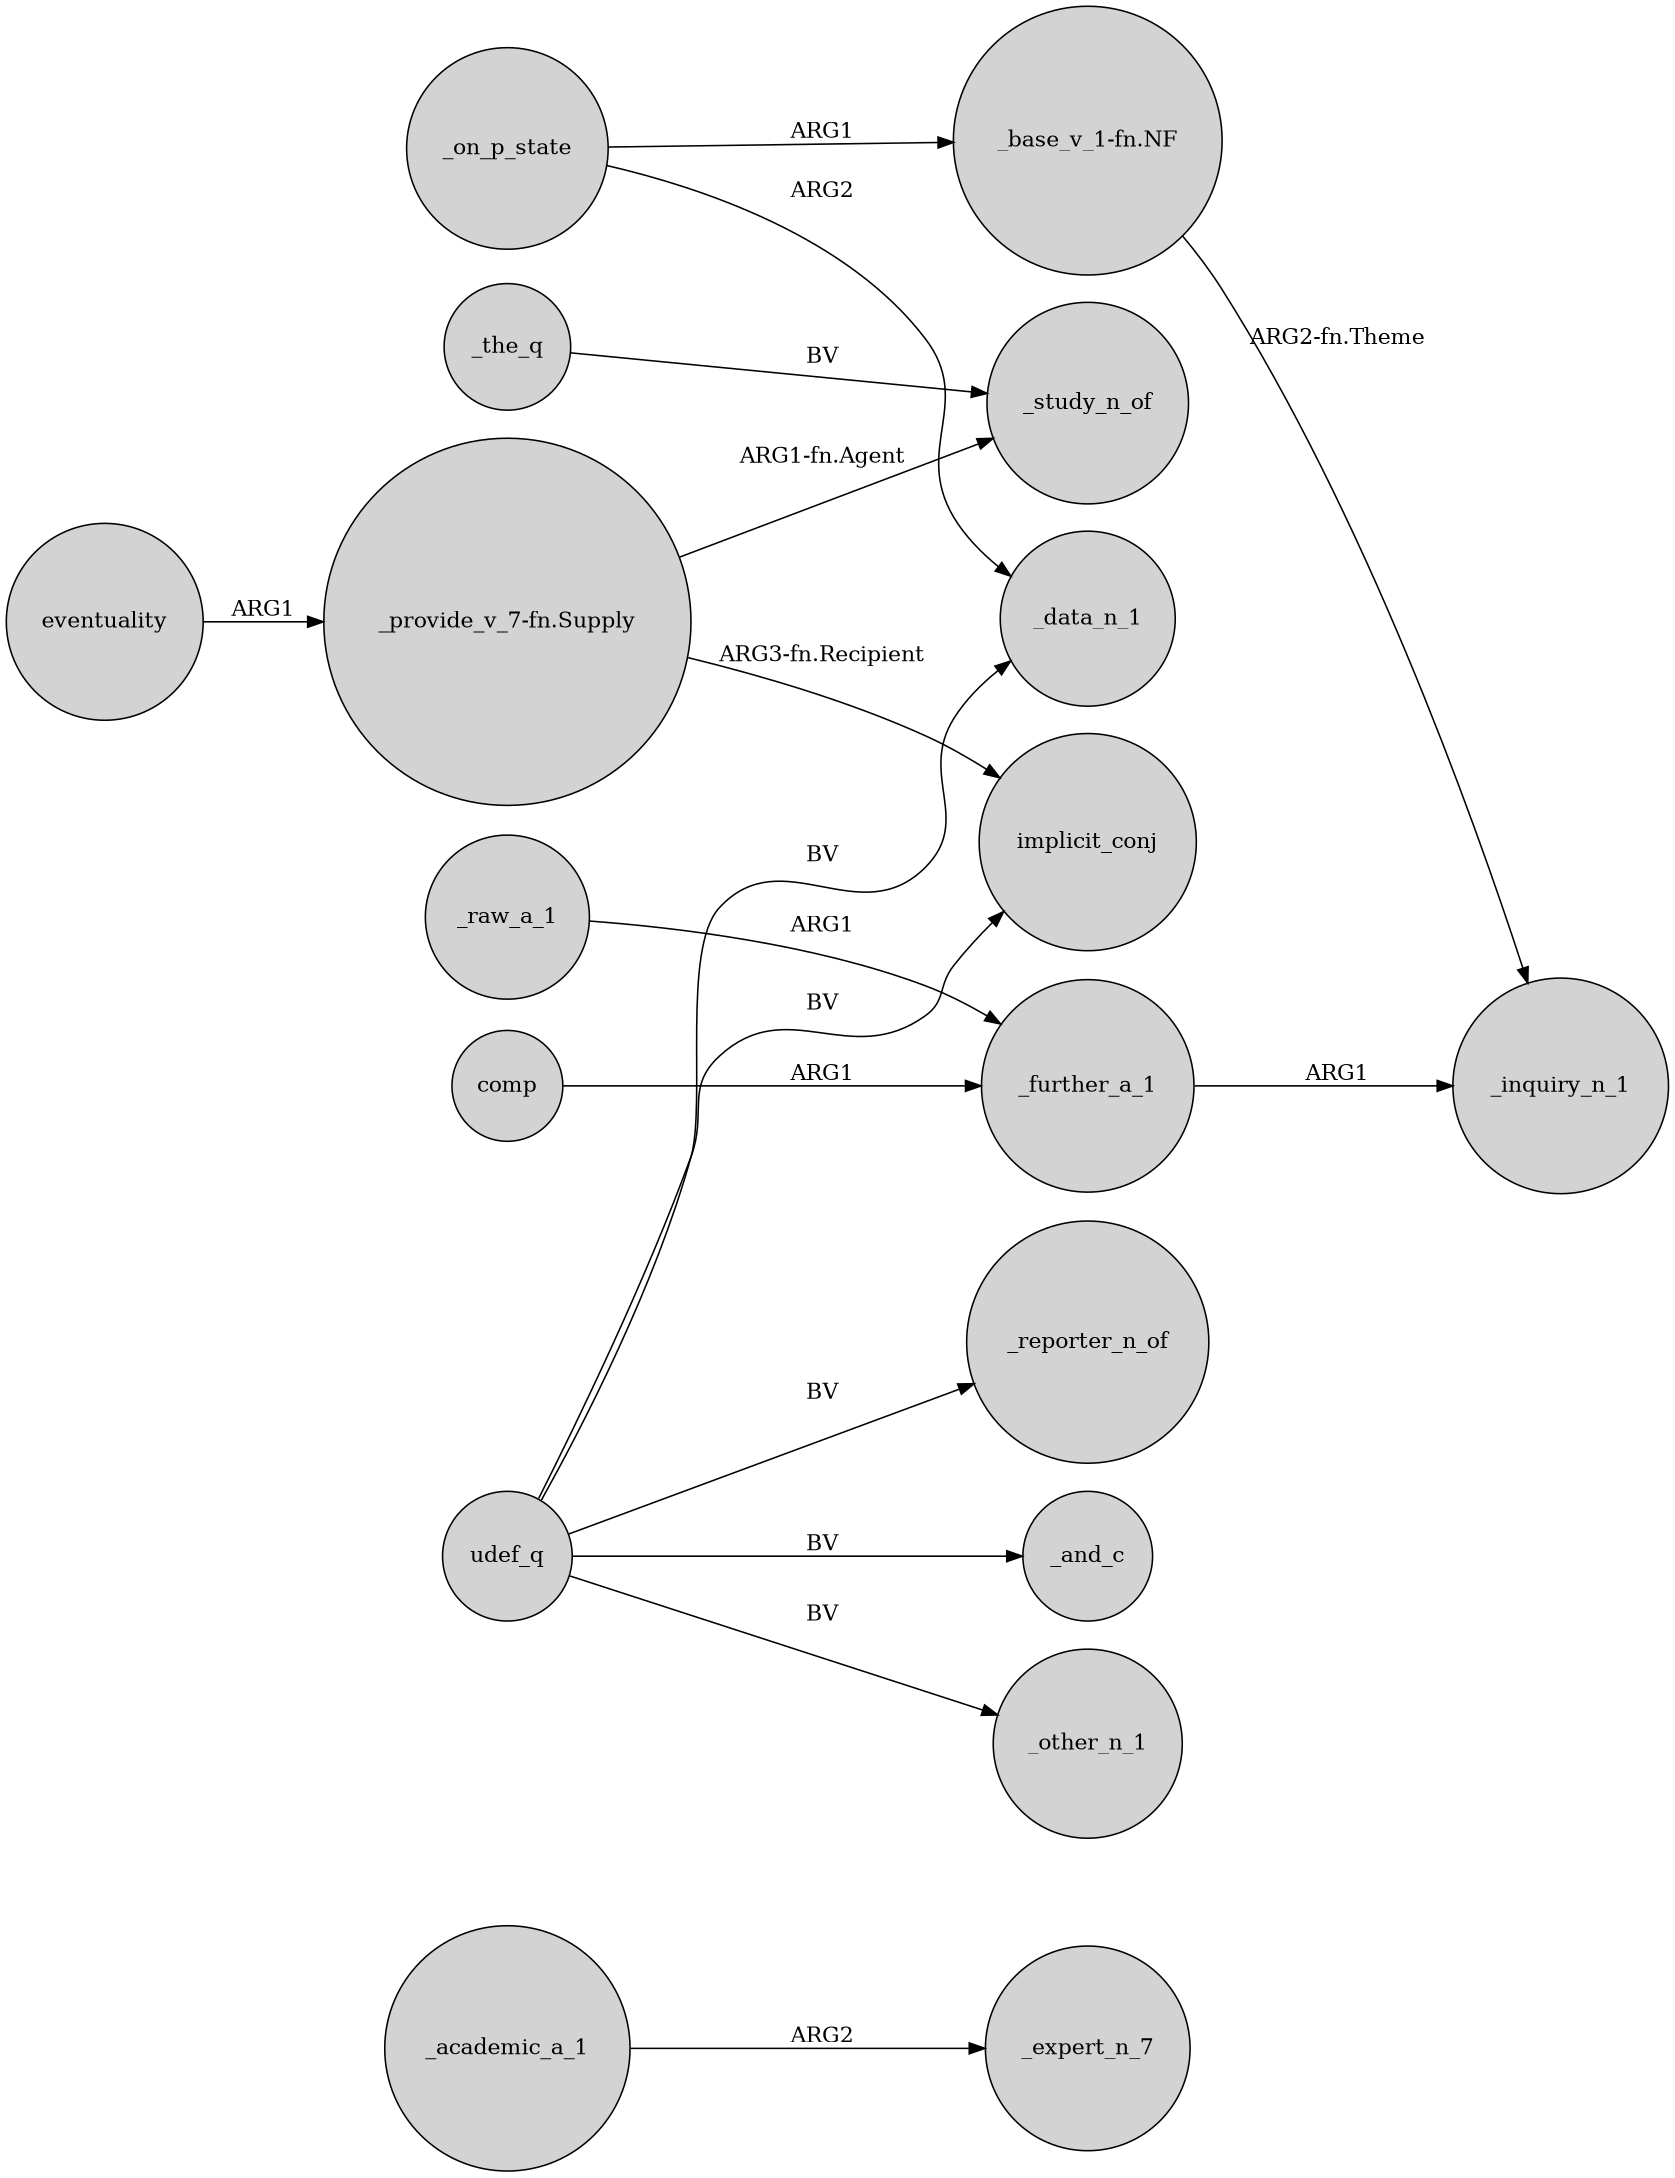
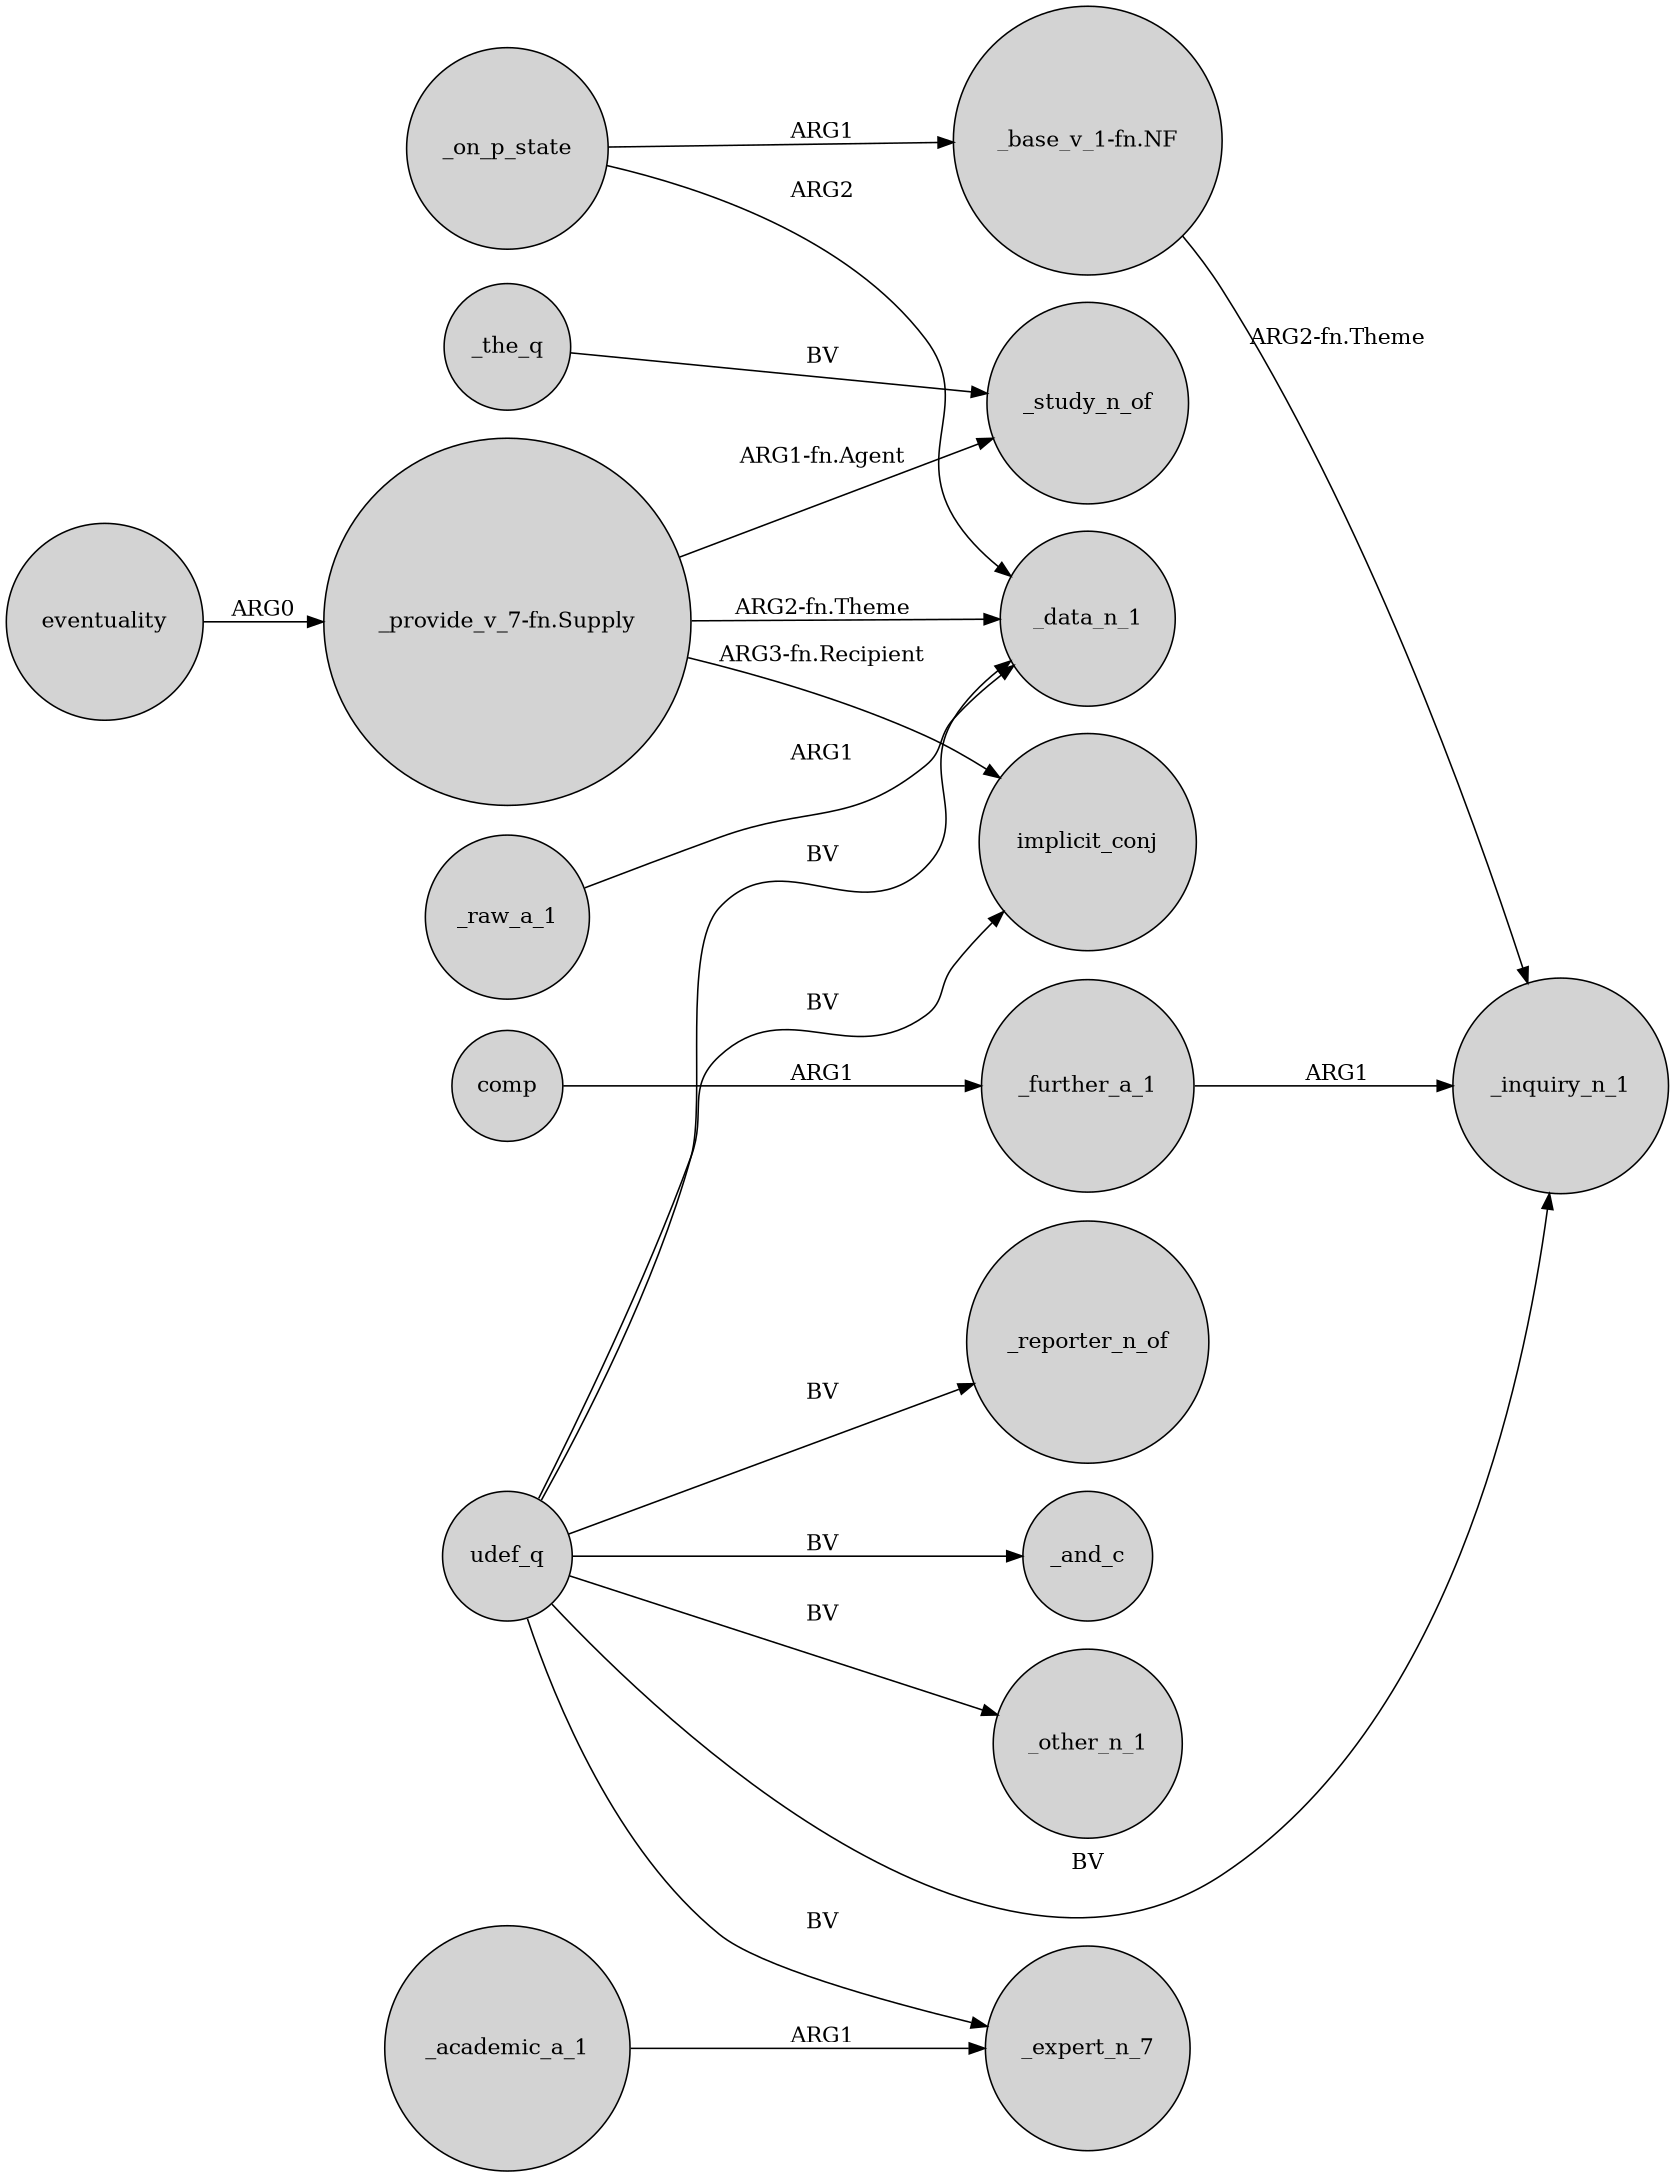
(263, 610) -> (263, 610)
none -> (838, 620)
(794, 949) -> (815, 814)
none -> (1214, 1878)
none -> (681, 1898)
(822, 2037) -> (822, 2037)
